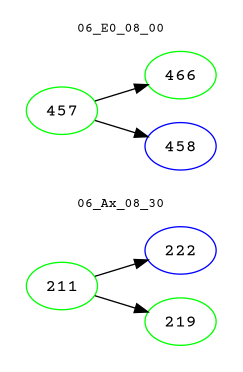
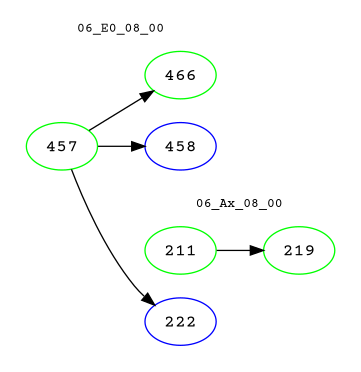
(121, 204) -> (240, 204)
(115, 270) -> (102, 236)
